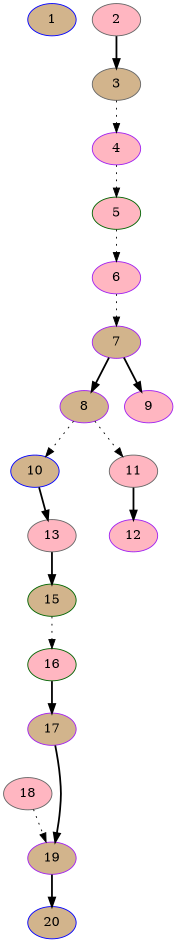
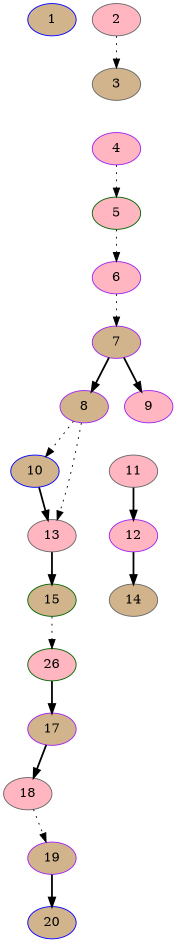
(116, 48) -> (116, 48)
(116, 112) -> none
(106, 435) -> (72, 467)
none -> (133, 600)
(52, 665) -> (52, 665)
(61, 789) -> (42, 757)
